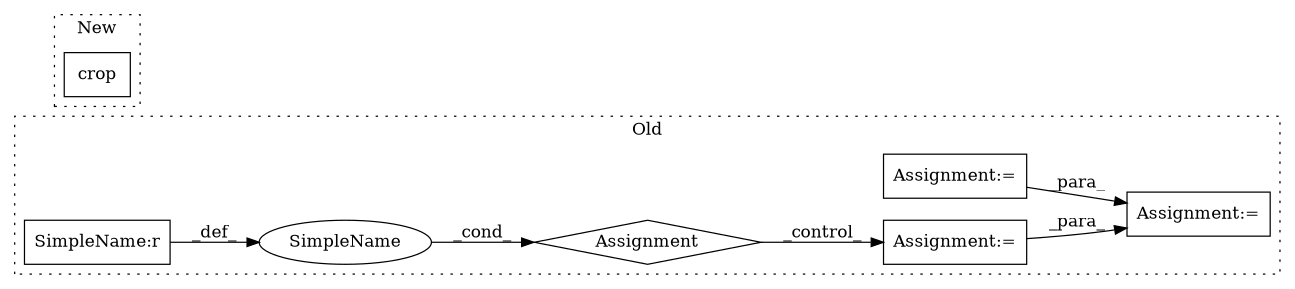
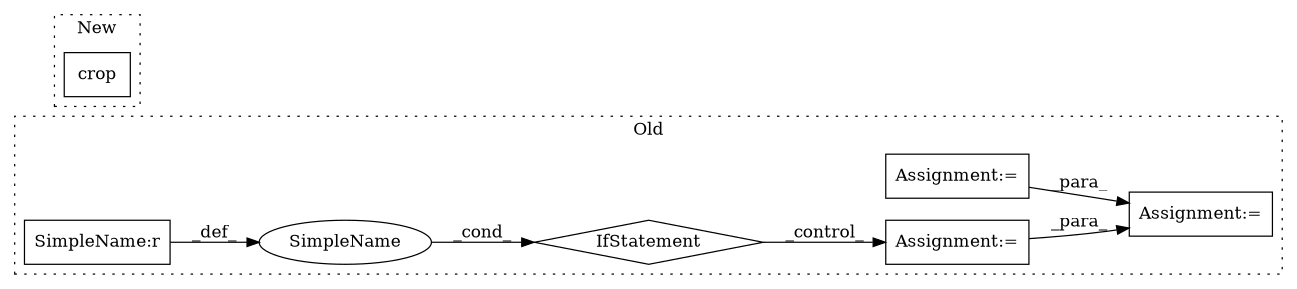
(648, 242) -> (649, 242)
